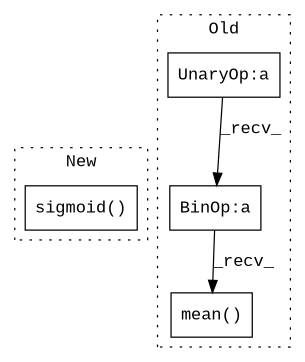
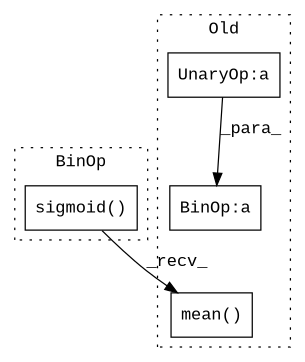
(251, 129) -> (251, 129)
(81, 162) -> (81, 162)
(214, 255) -> (133, 260)
